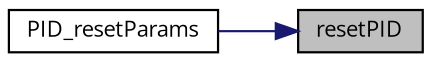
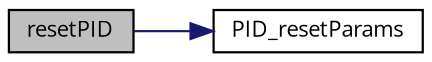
(247, 31) -> (162, 31)
